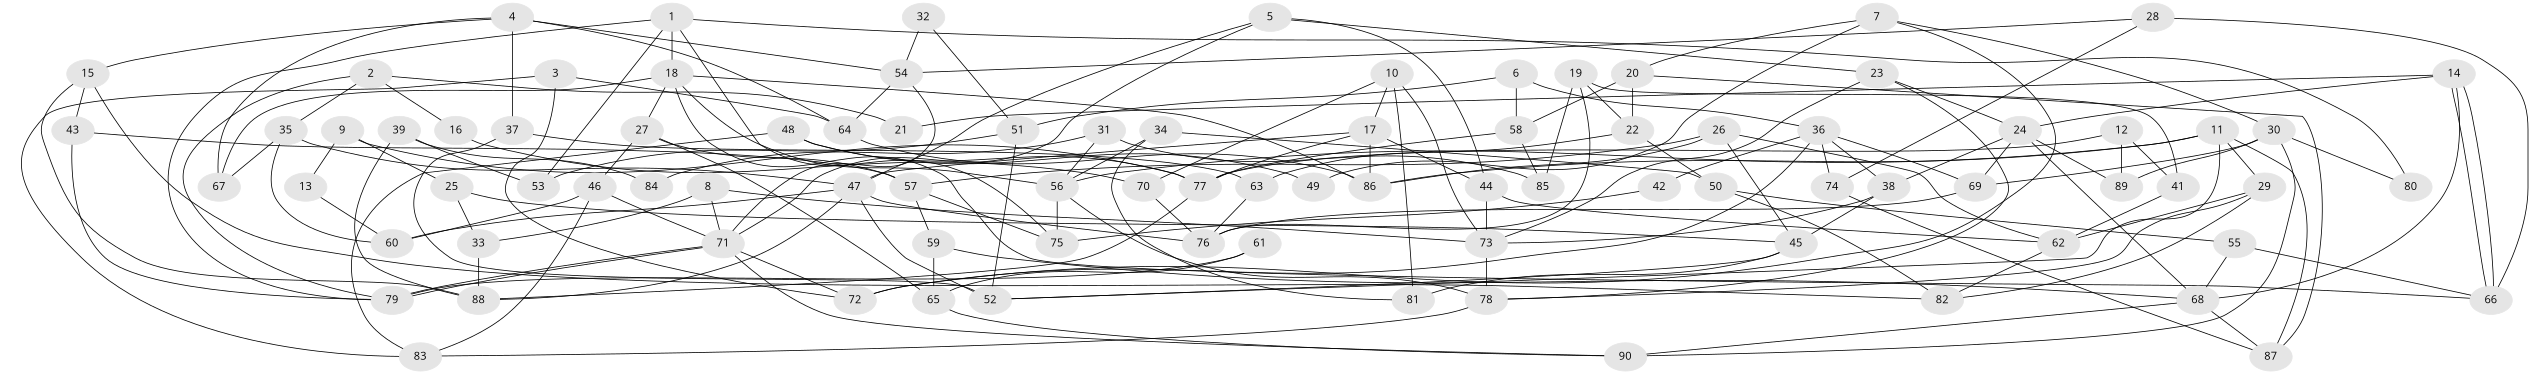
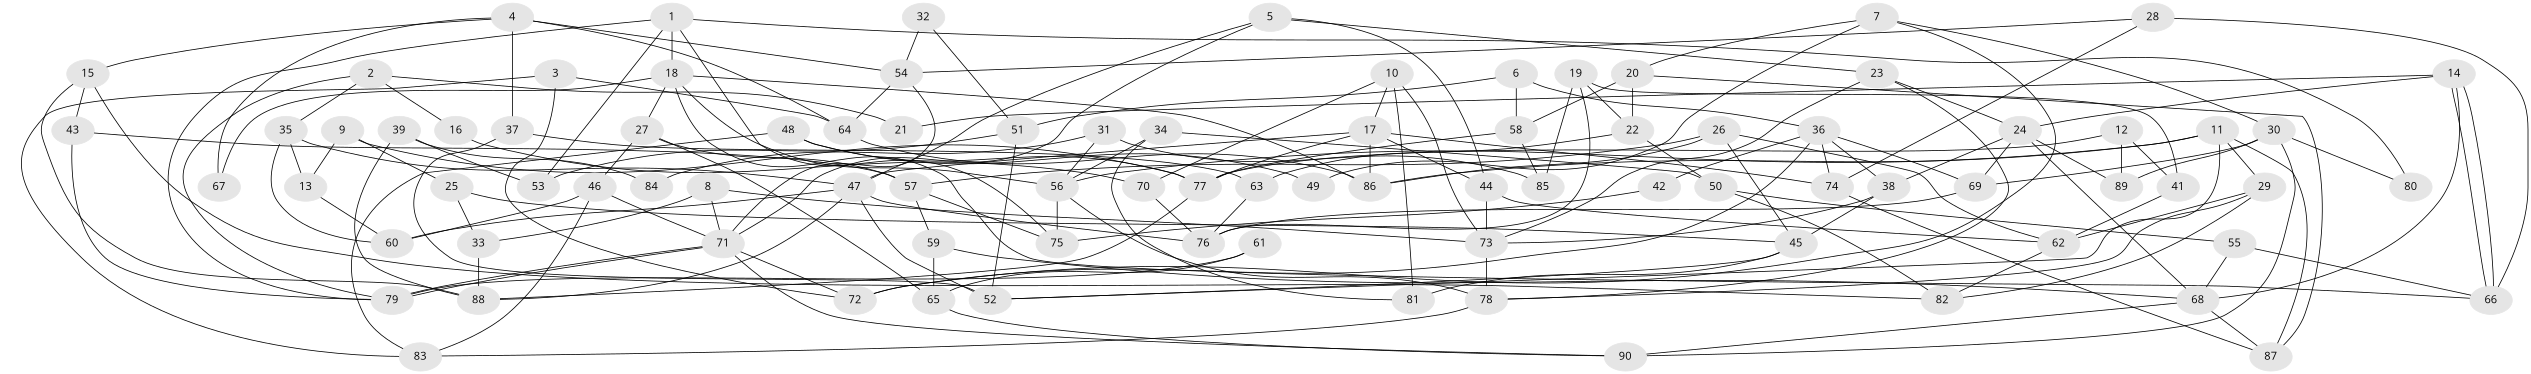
none -> (1602, 157)
(253, 159) -> (296, 159)
